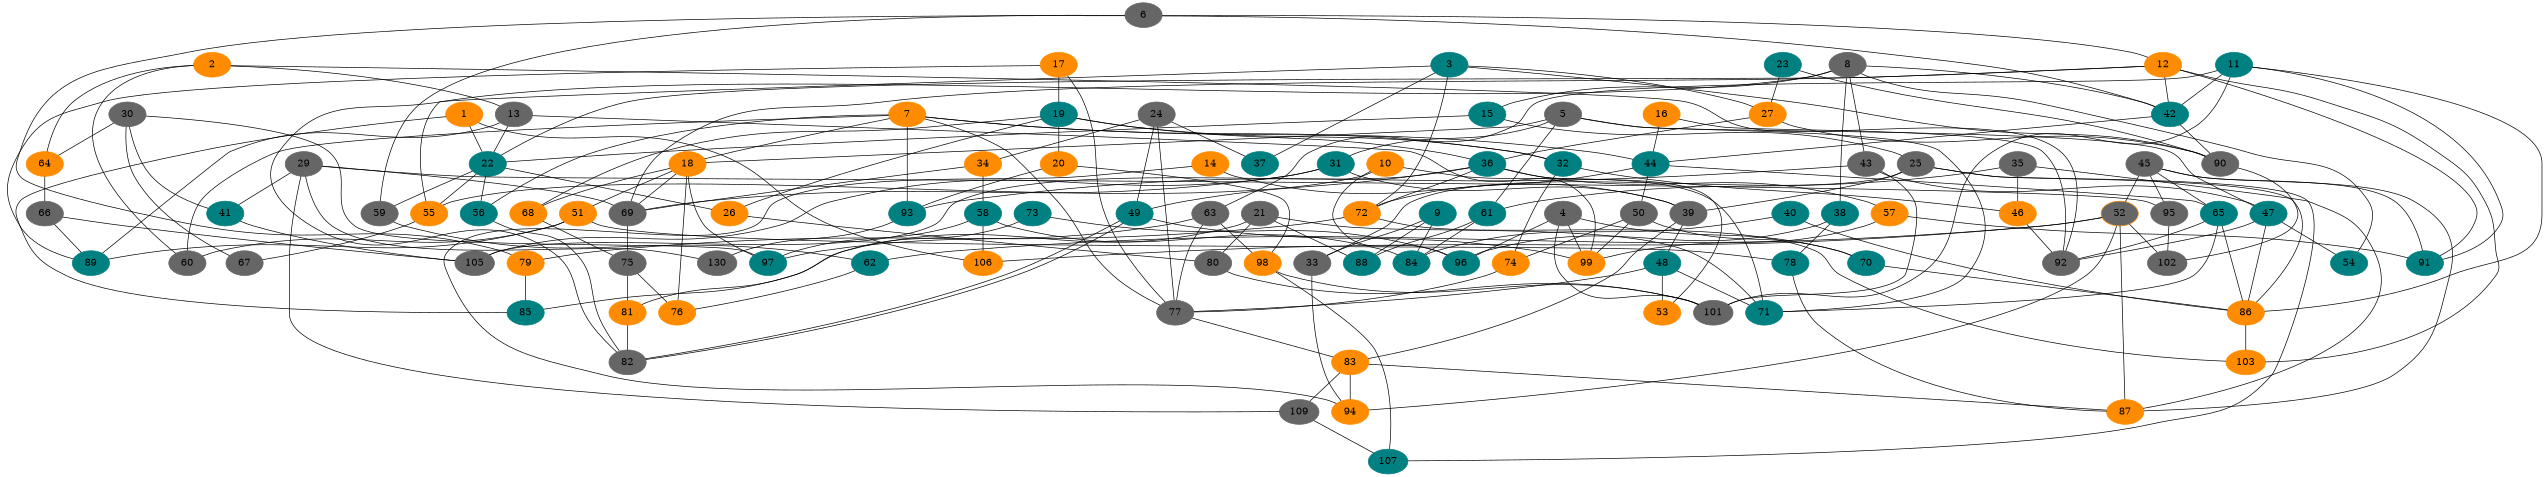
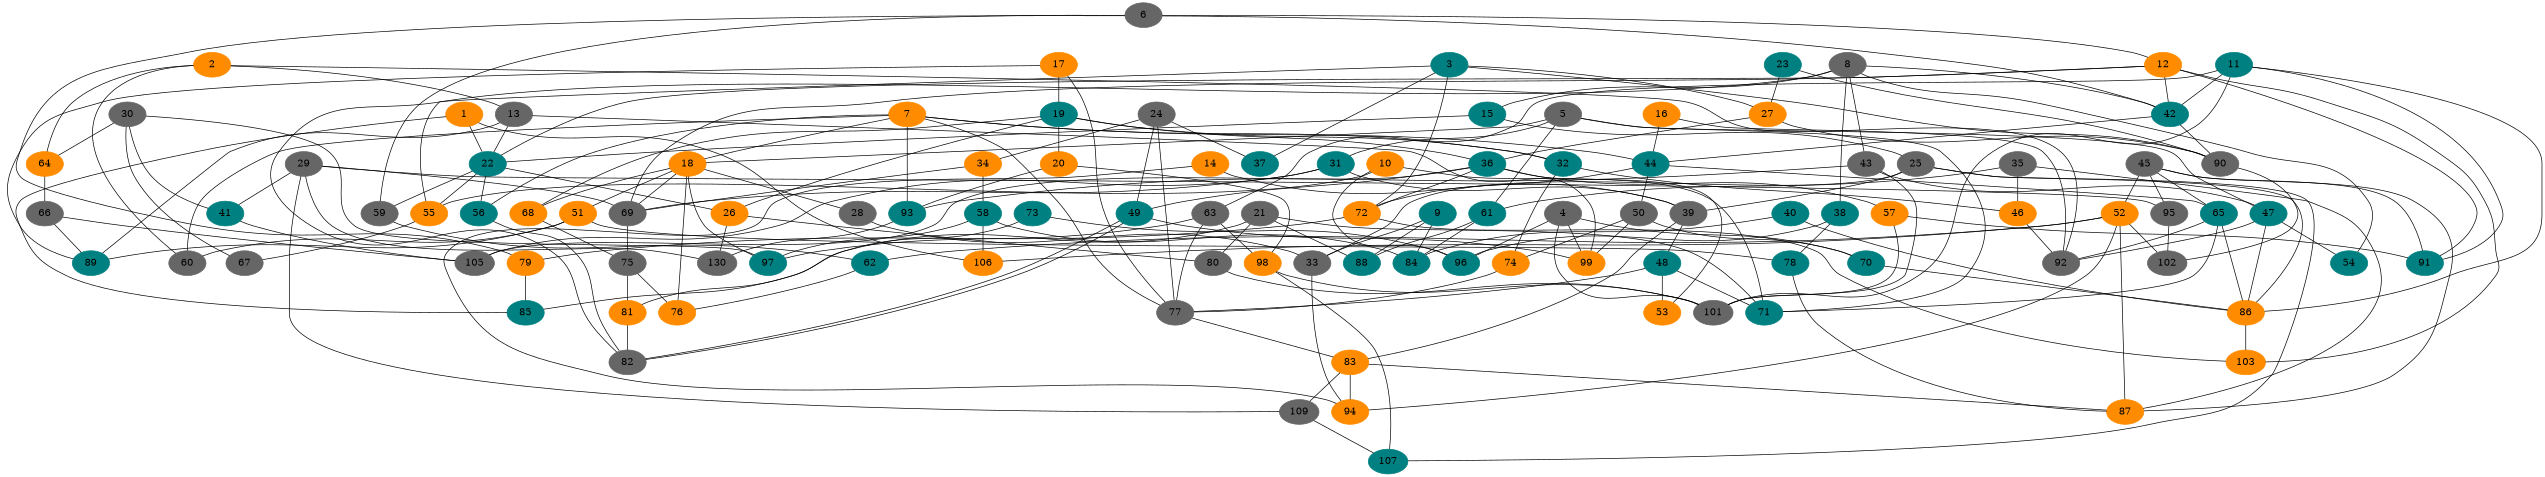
none -> (858, 214)
(2120, 214) -> (2120, 214)
none -> (723, 238)
(1740, 243) -> (1884, 280)
